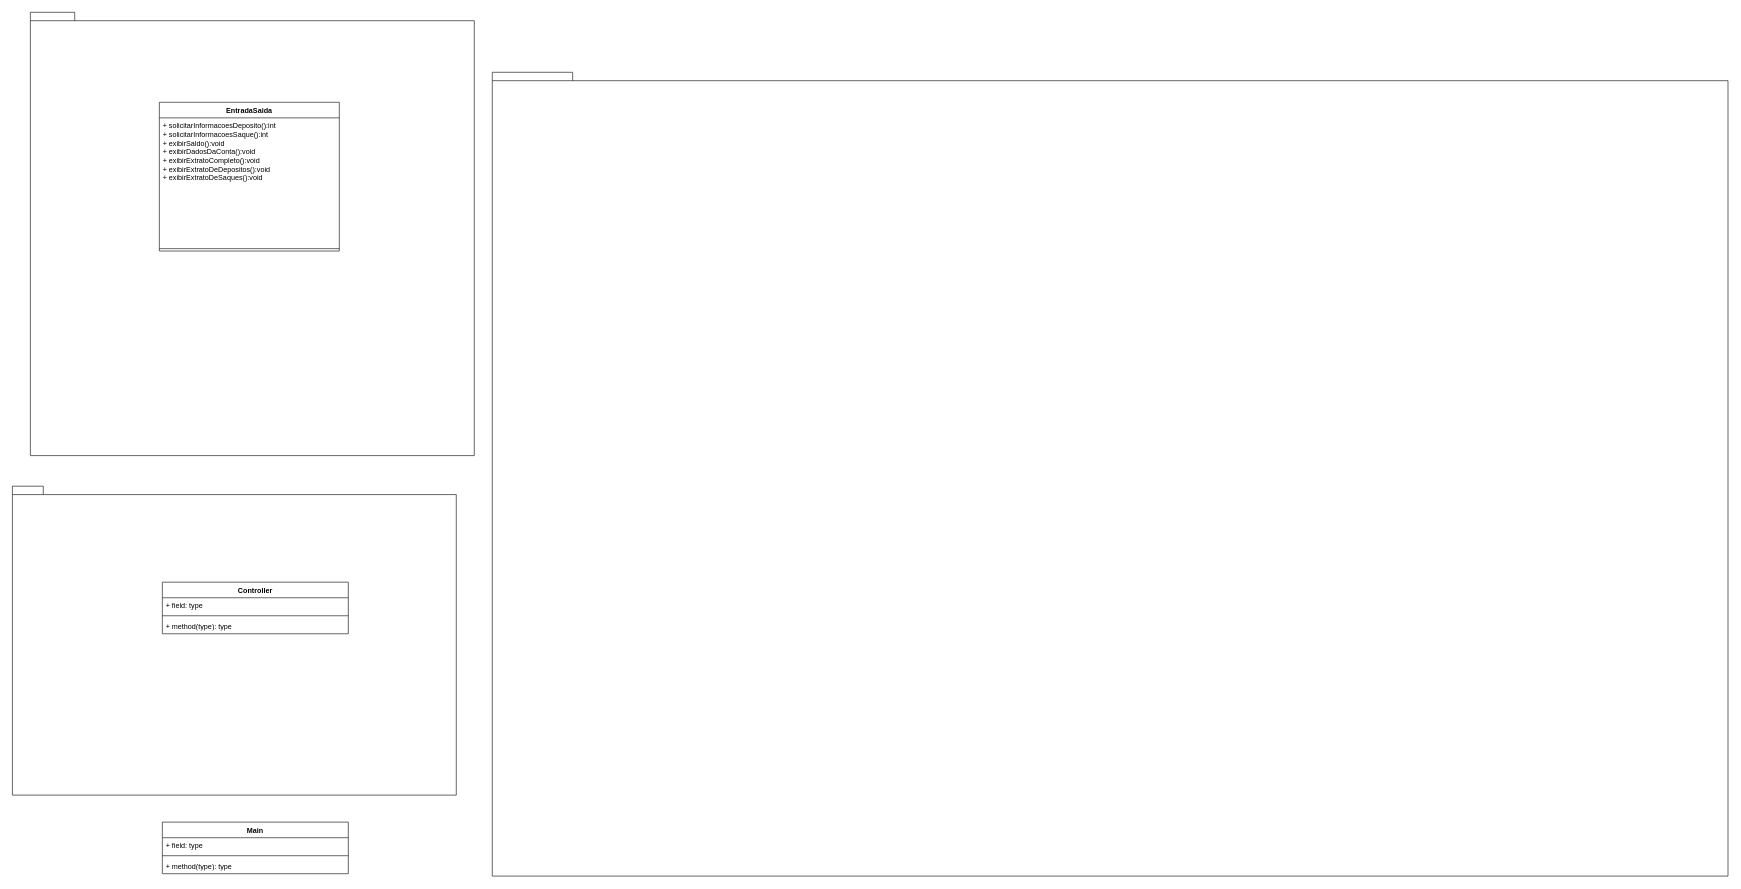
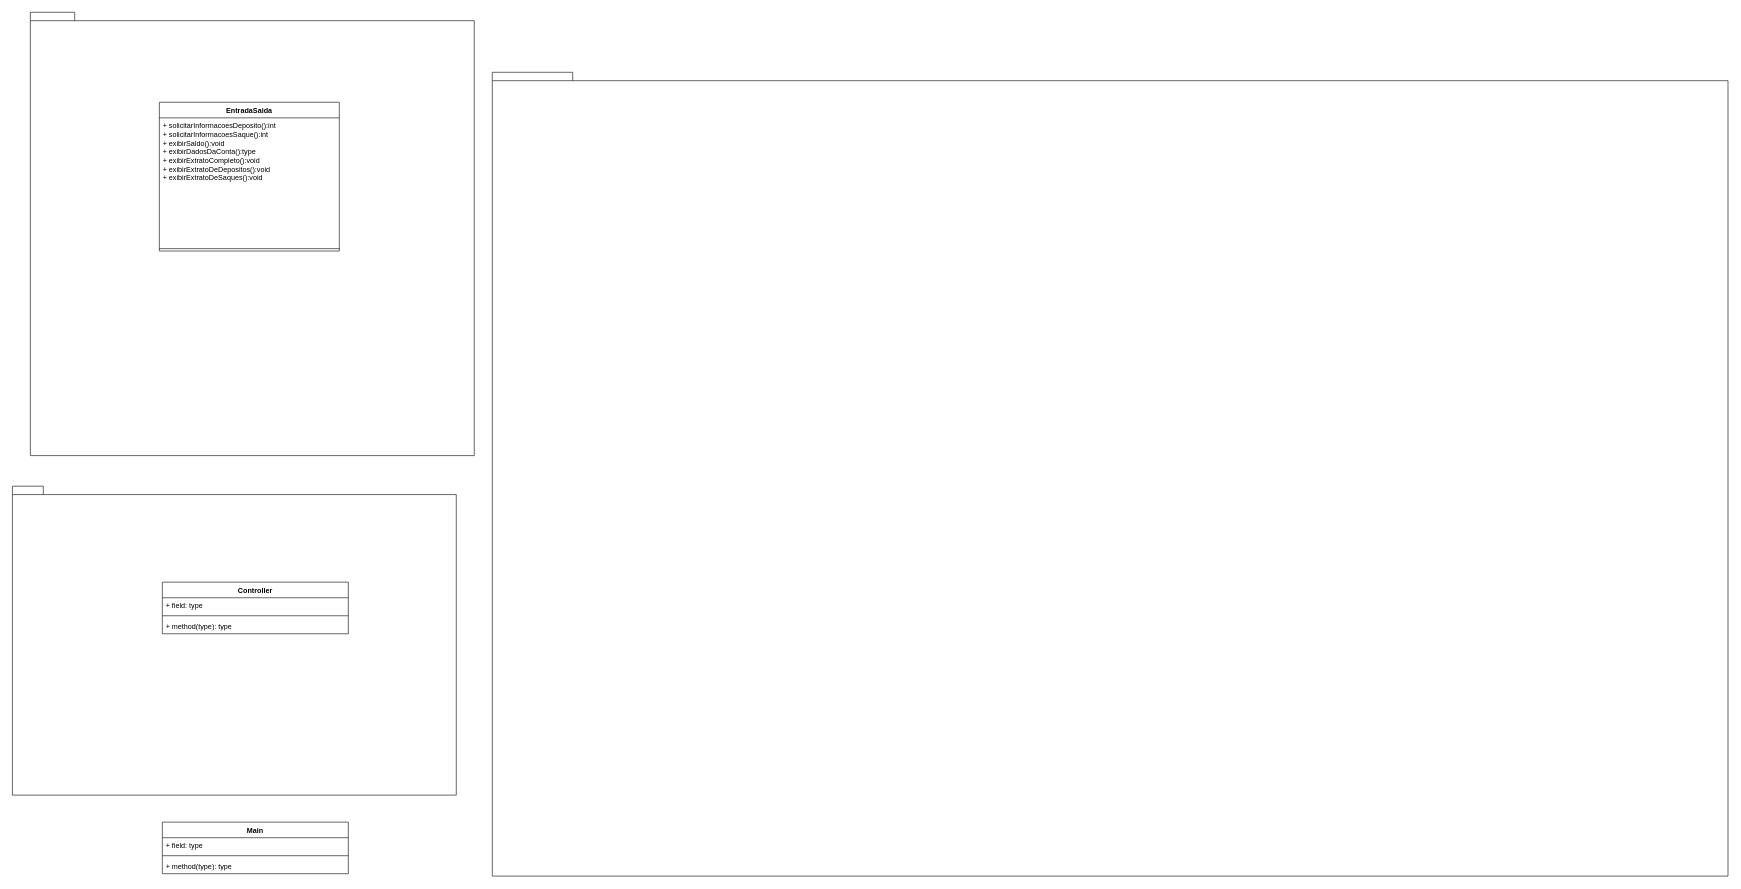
(229, 152) -> (229, 152)
